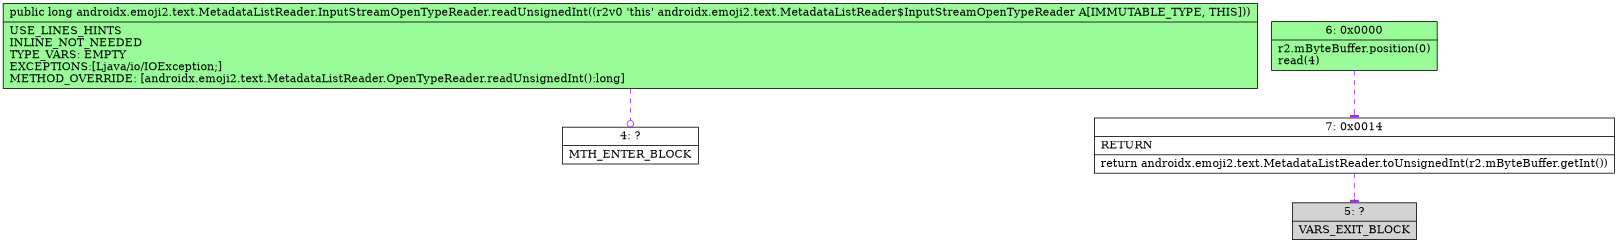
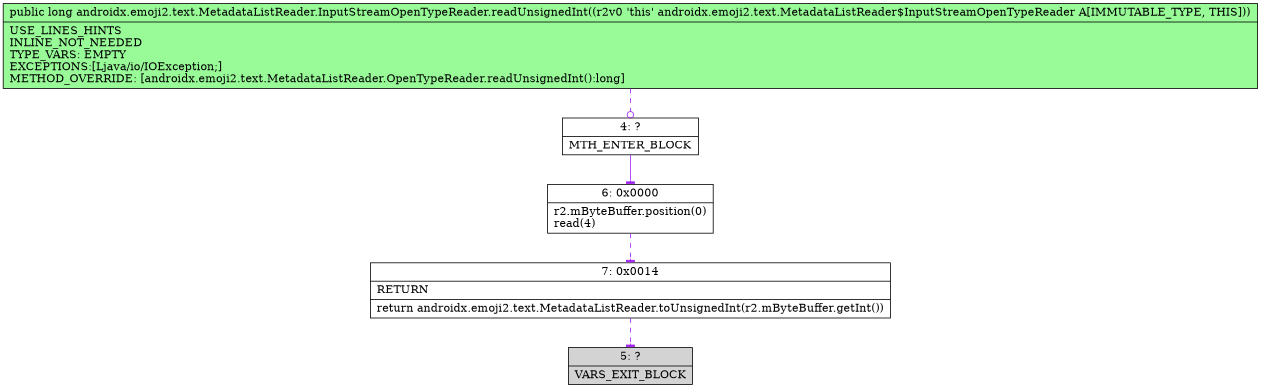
(1354, 46) -> (630, 209)
none -> (630, 168)
